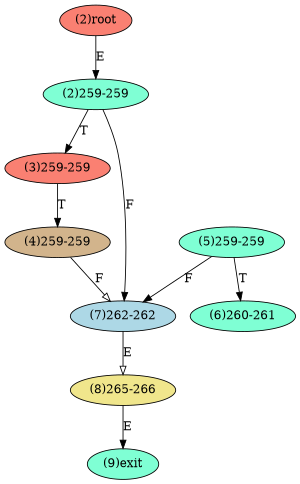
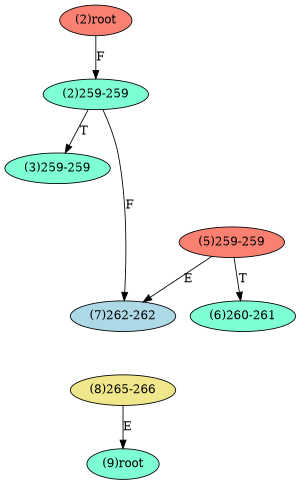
(101, 57) -> (101, 57)
(58, 168) -> (58, 168)
(58, 242) -> none
(232, 242) -> (232, 242)
(188, 279) -> (188, 279)
(123, 349) -> none
(123, 464) -> (123, 464)
